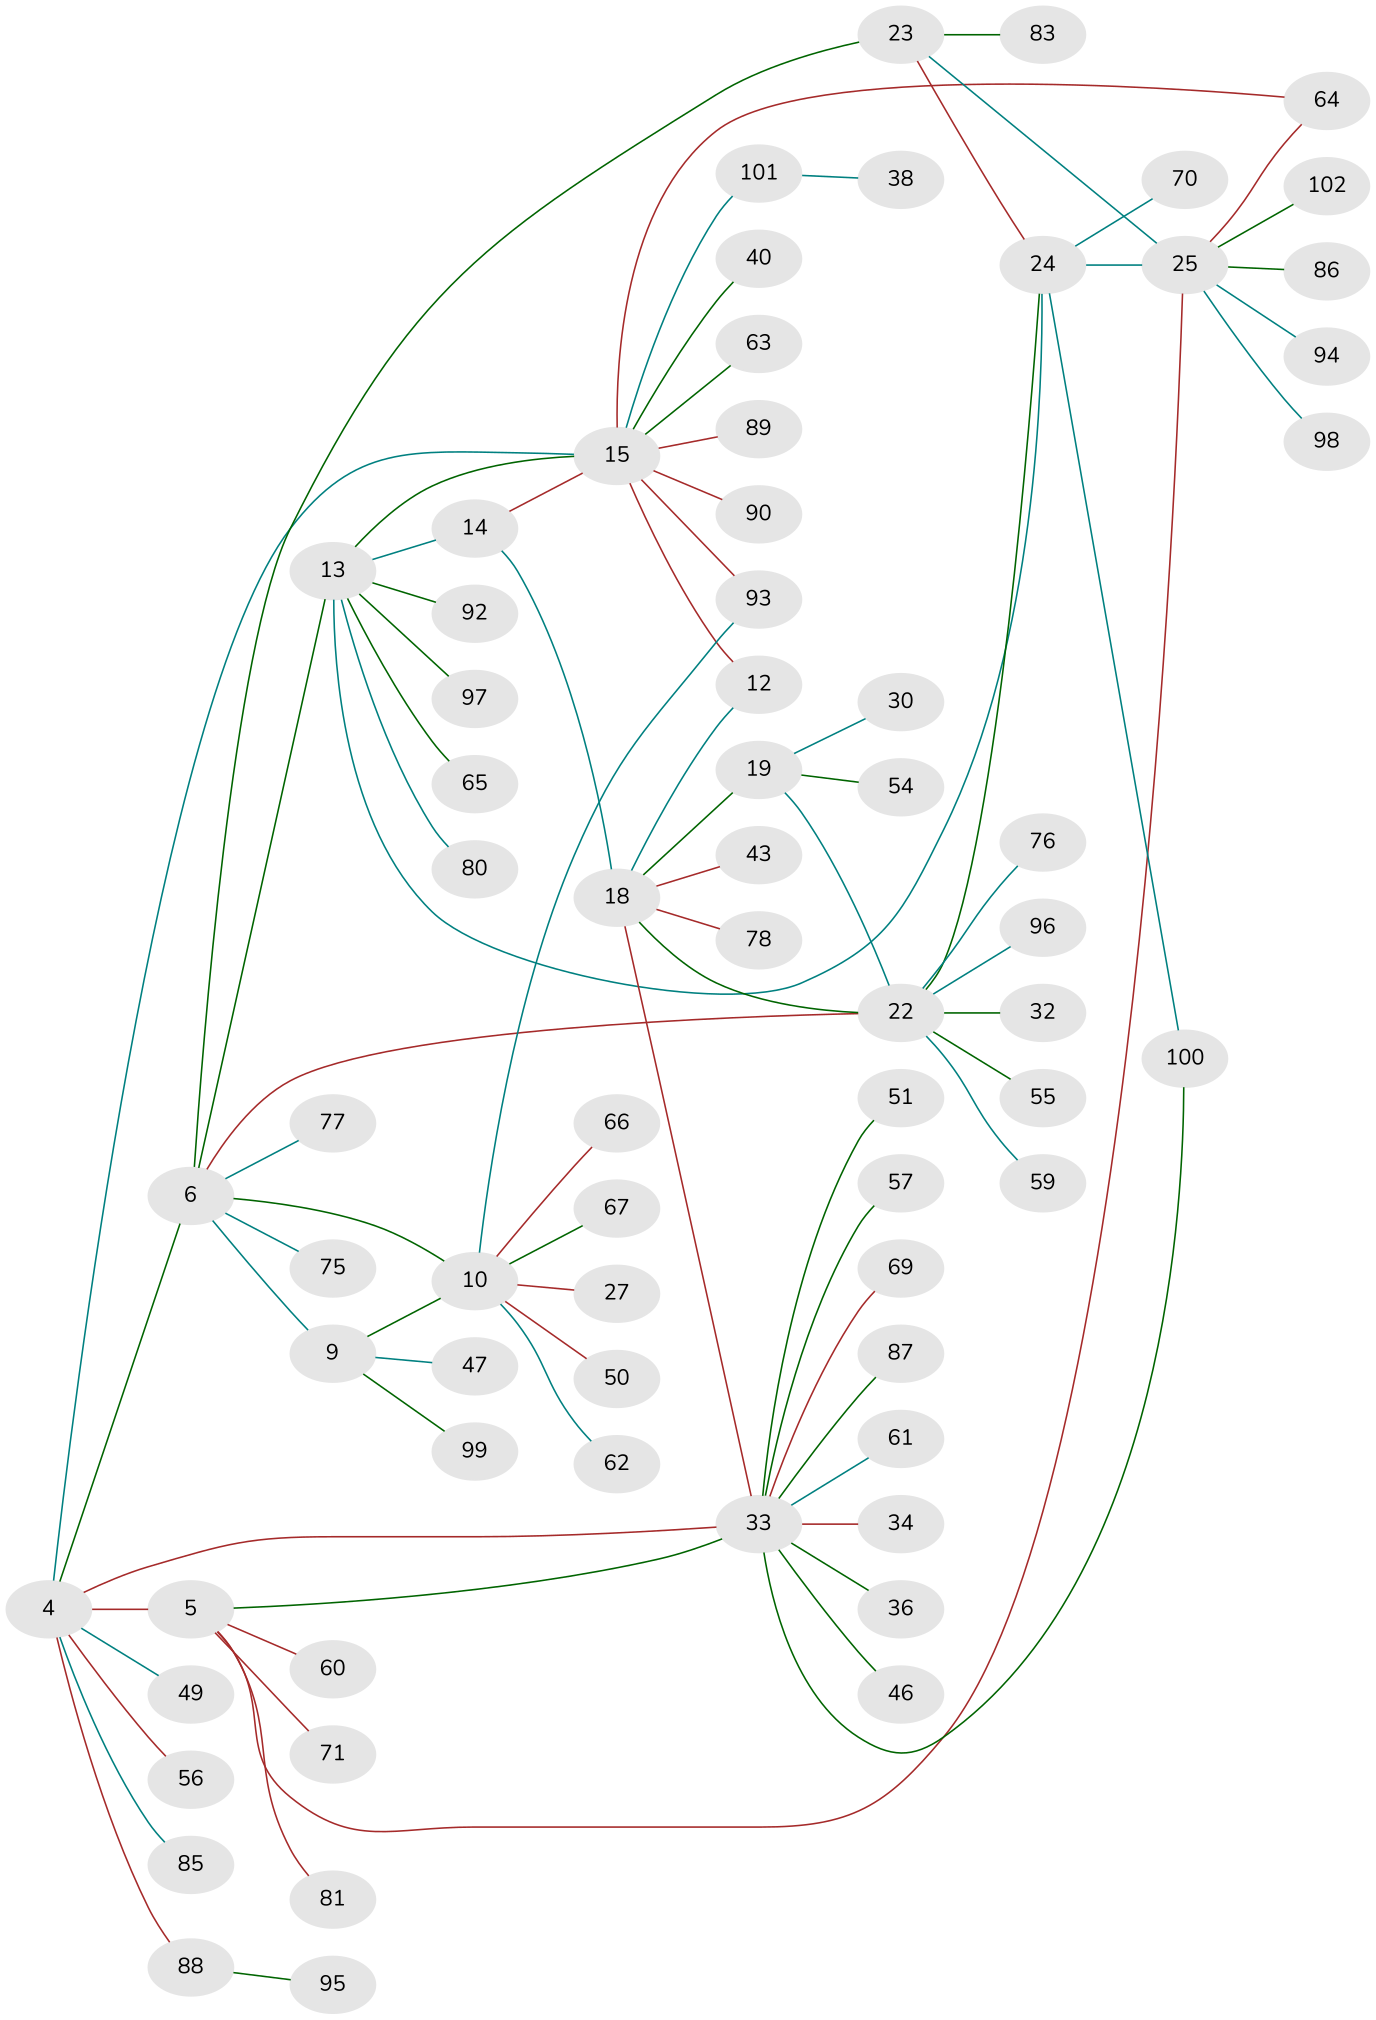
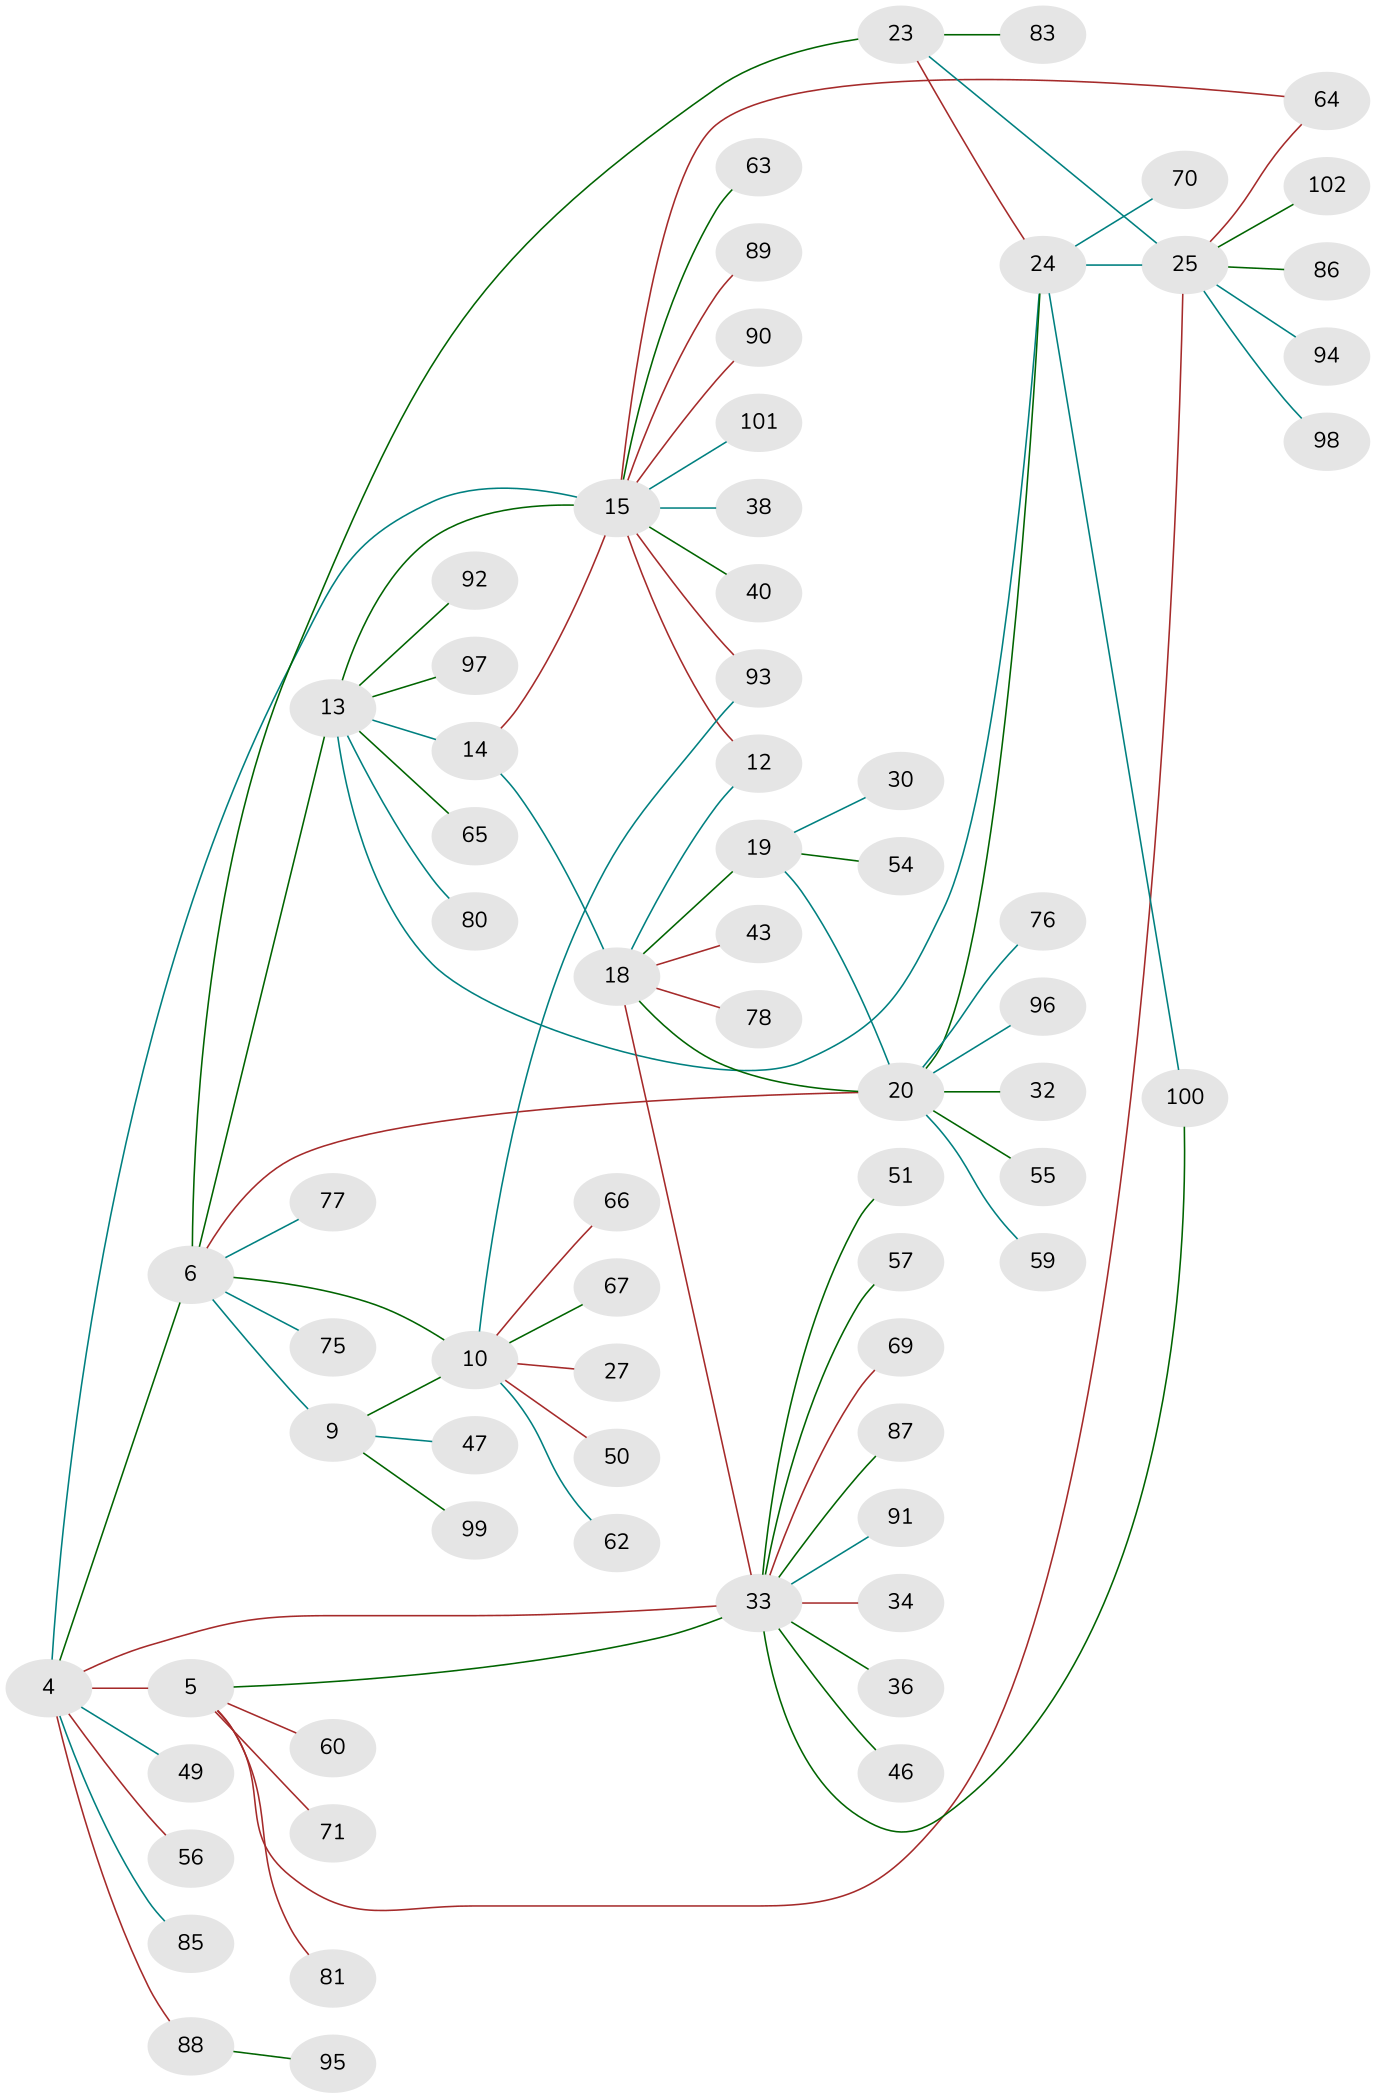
(830, 177) -> (688, 508)
(901, 1013) -> (901, 1092)
(901, 1439) -> (901, 1518)
